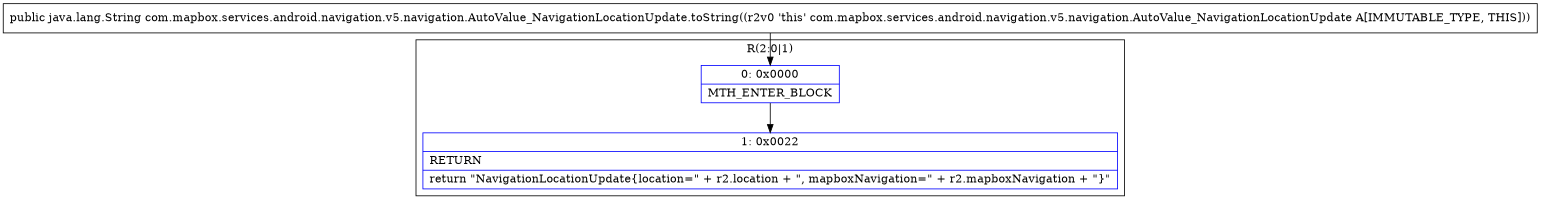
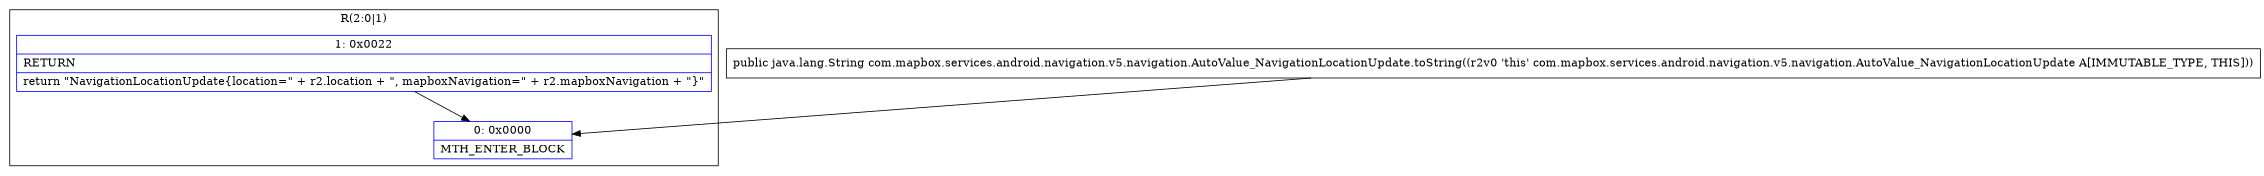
(770, 114) -> (439, 105)
